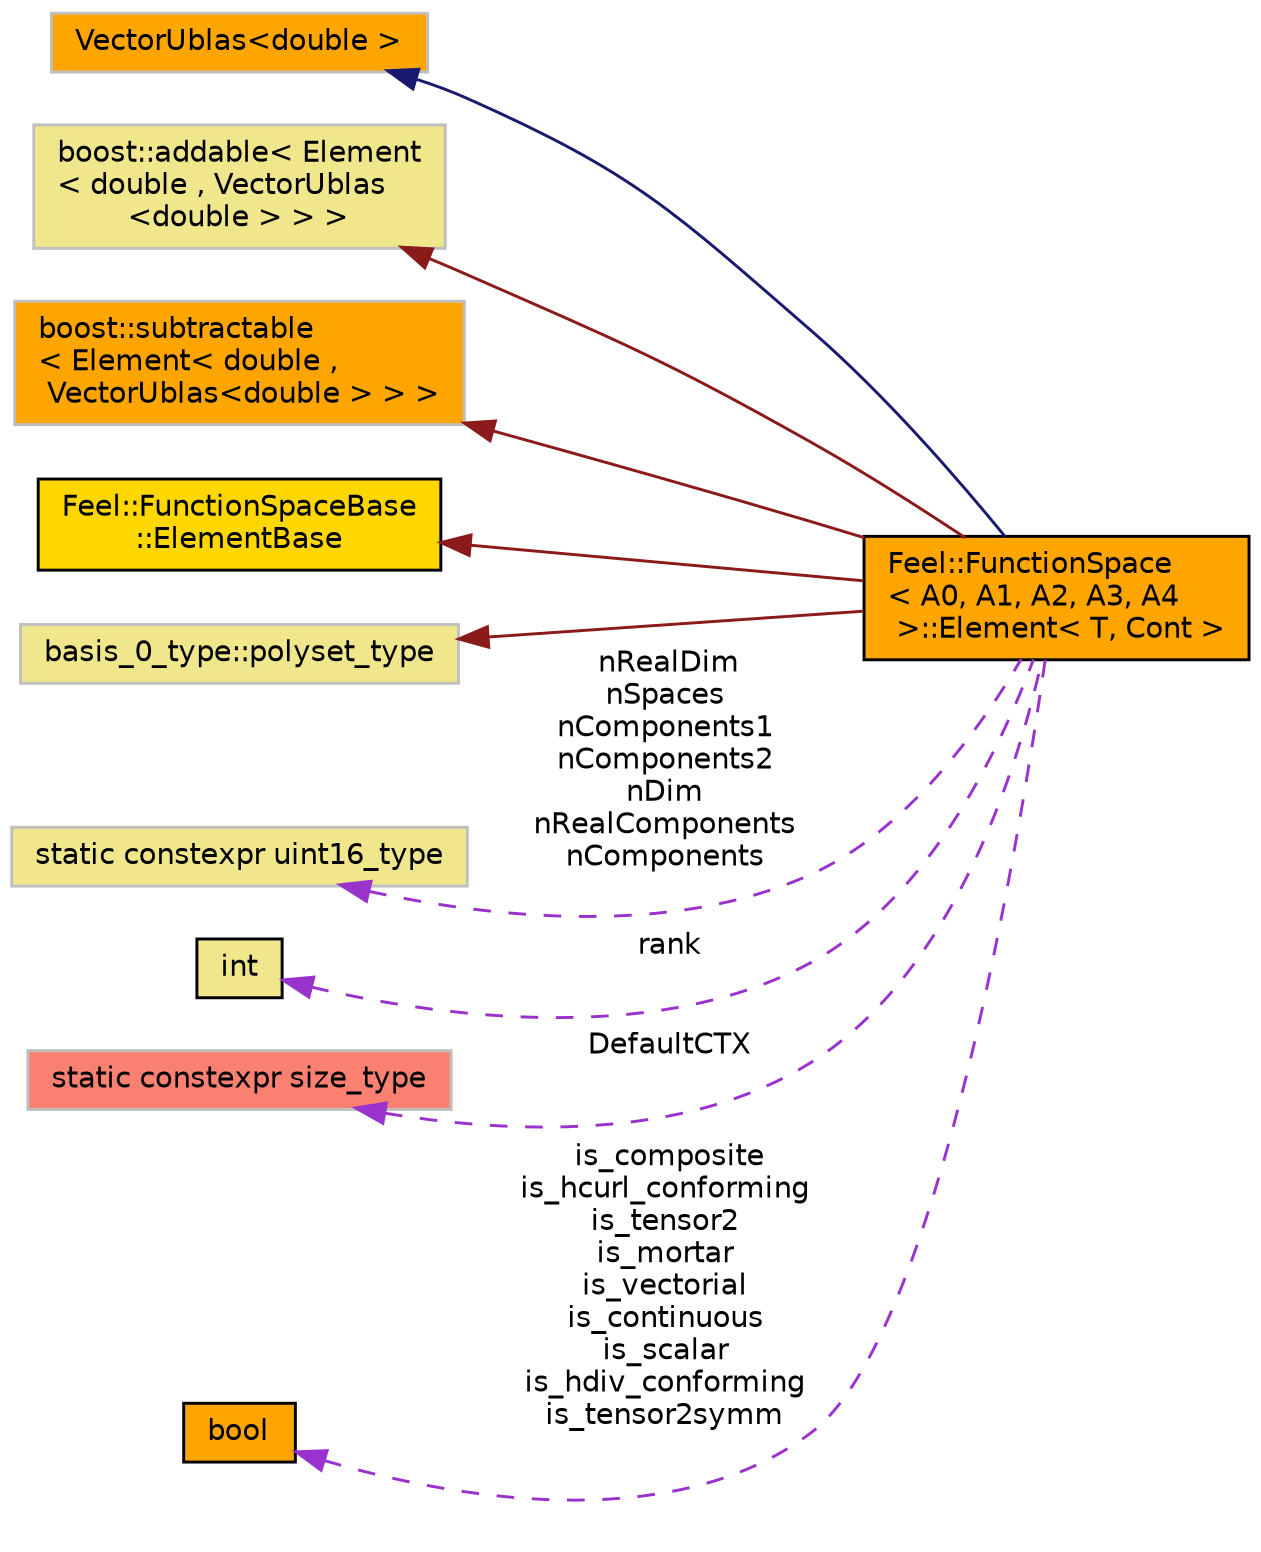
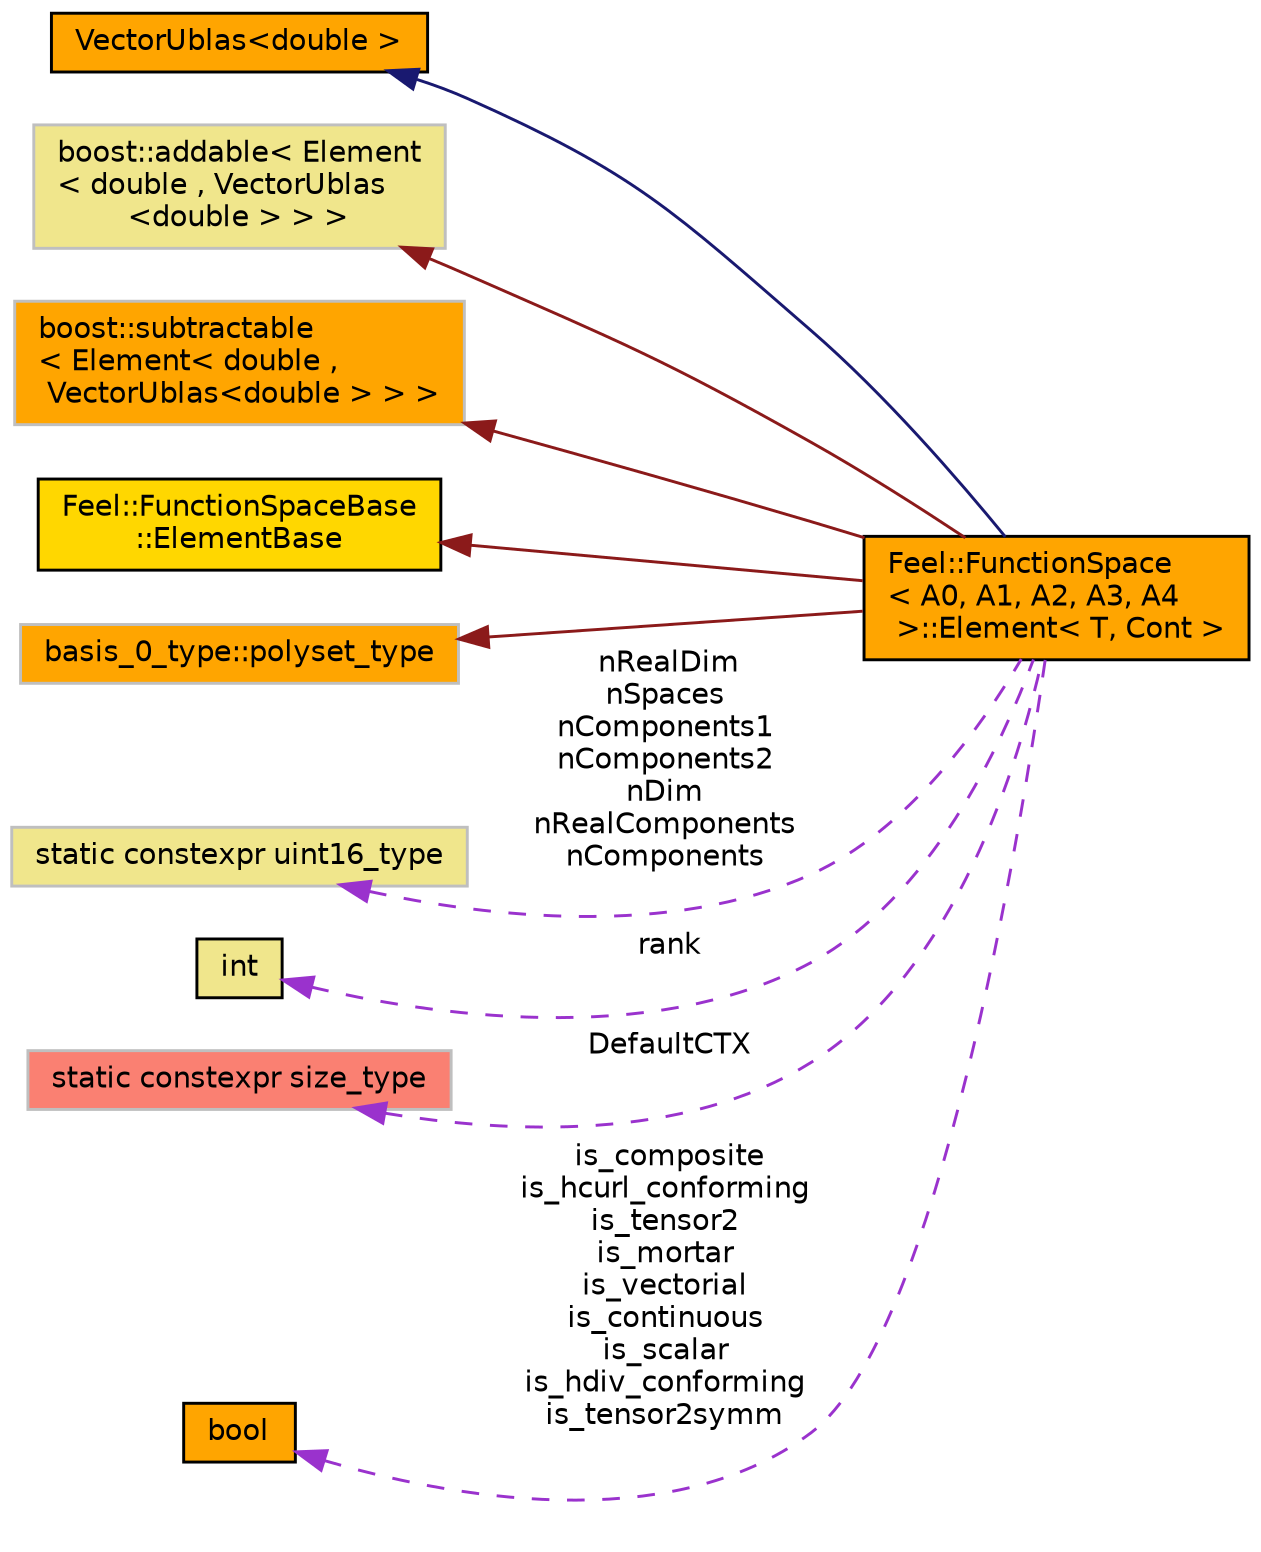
(240, 43) -> (240, 43)
(240, 654) -> (240, 654)
